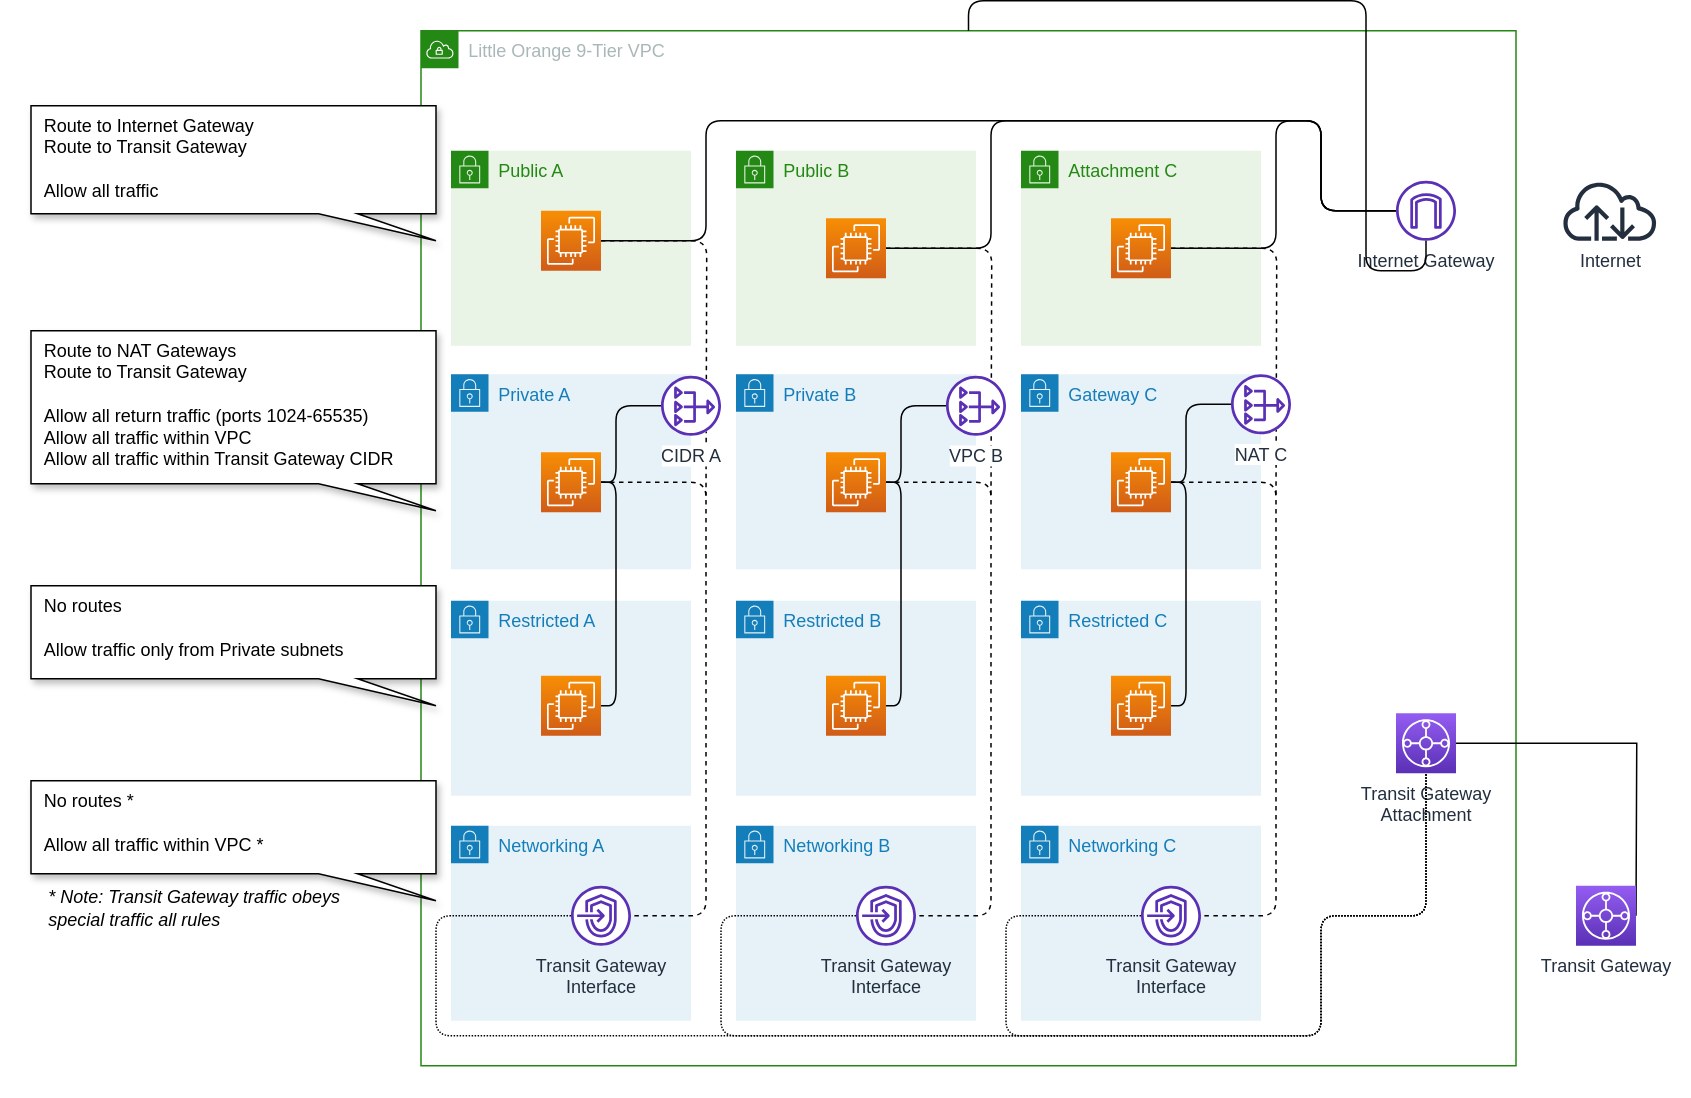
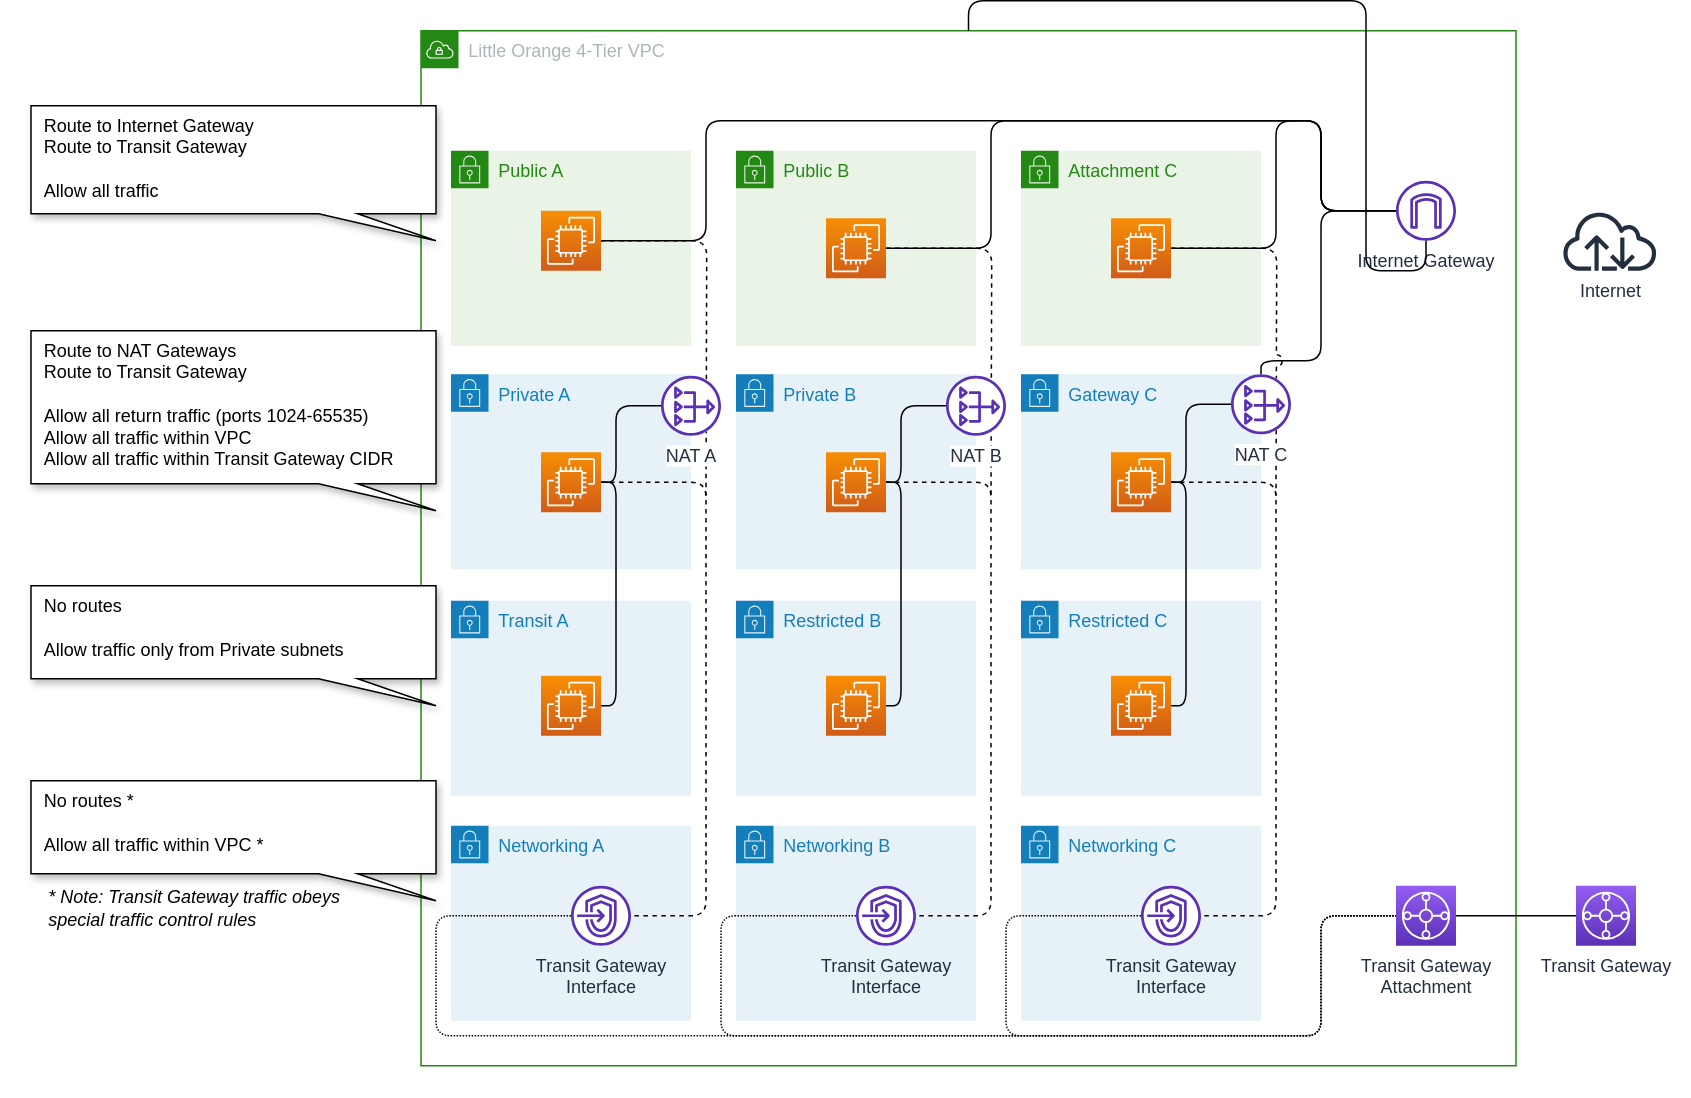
(576, 52) -> (576, 52)
(1610, 211) -> (1610, 241)
none -> (1321, 314)
(692, 457) -> (692, 457)
(977, 457) -> (977, 457)
(555, 622) -> (539, 622)
(1426, 743) -> (1426, 916)
(217, 908) -> (217, 908)
